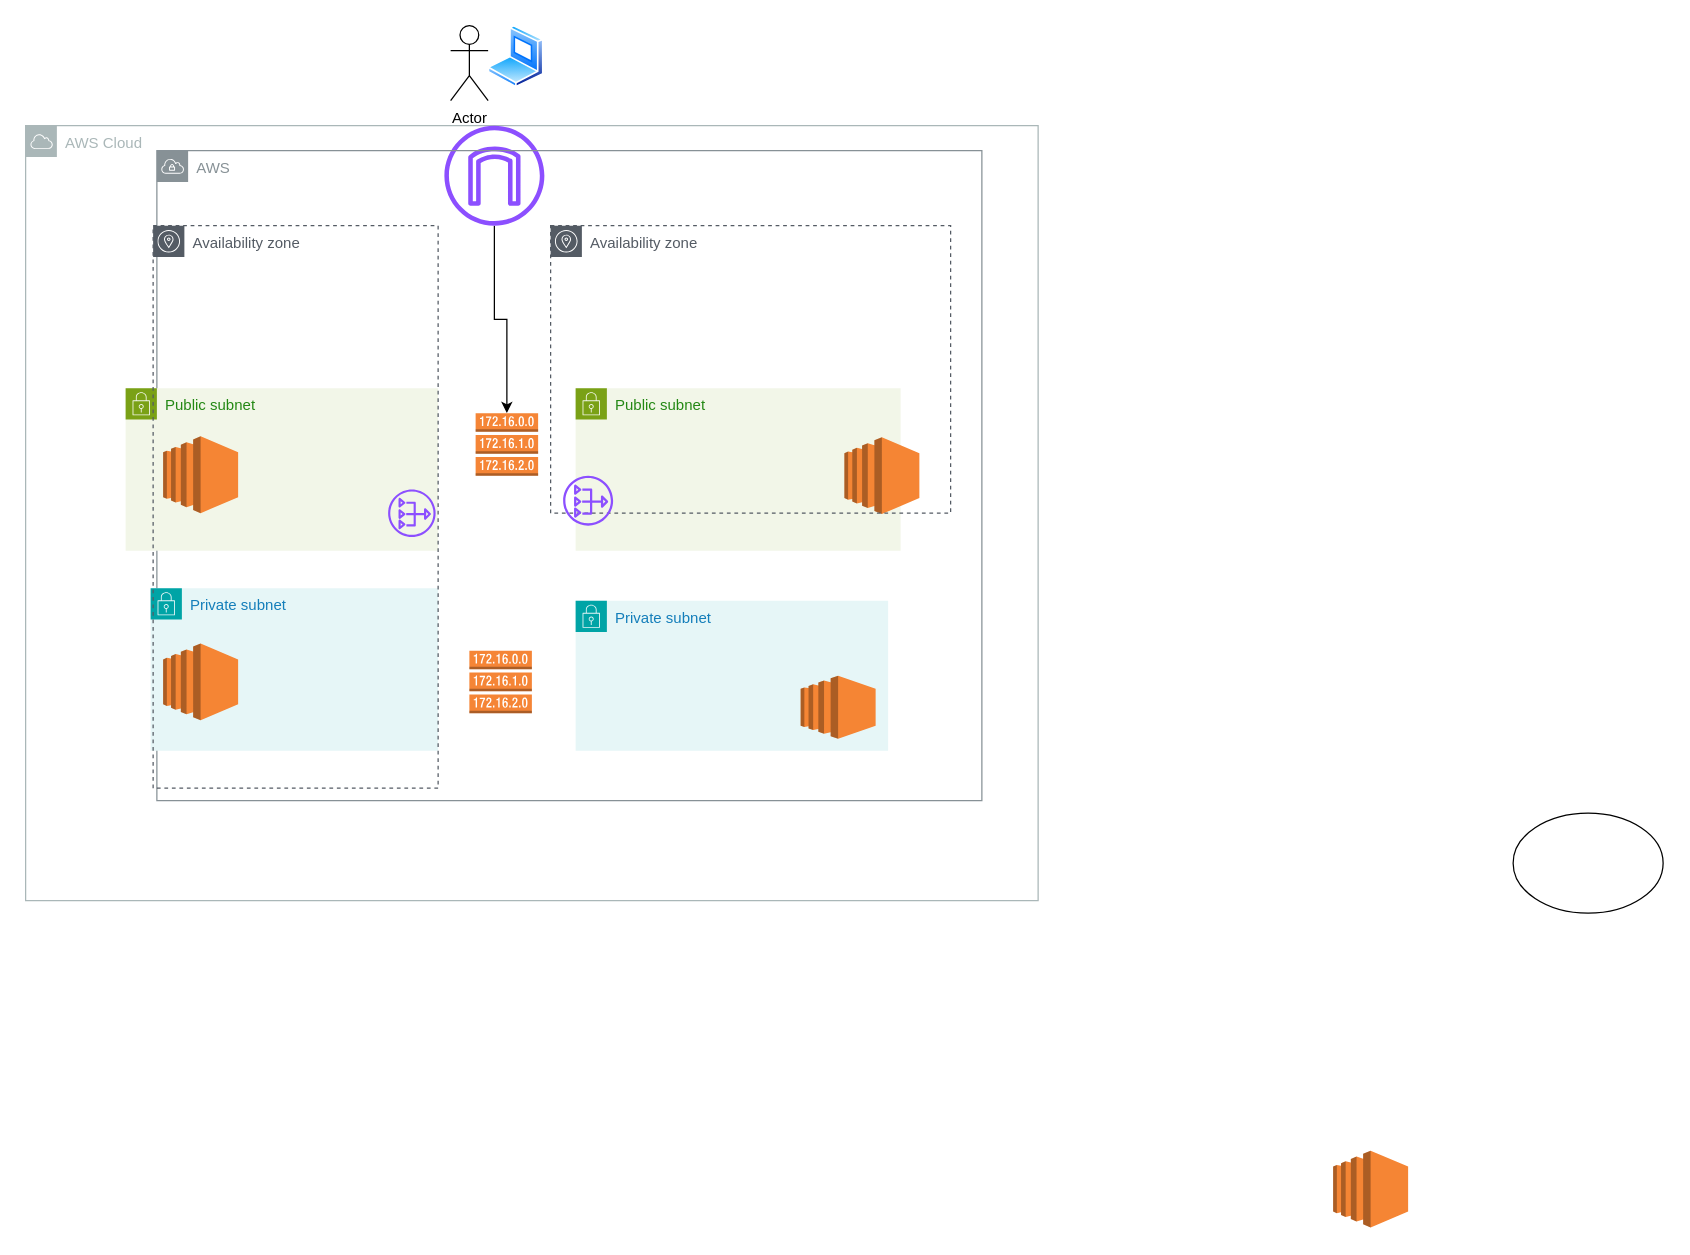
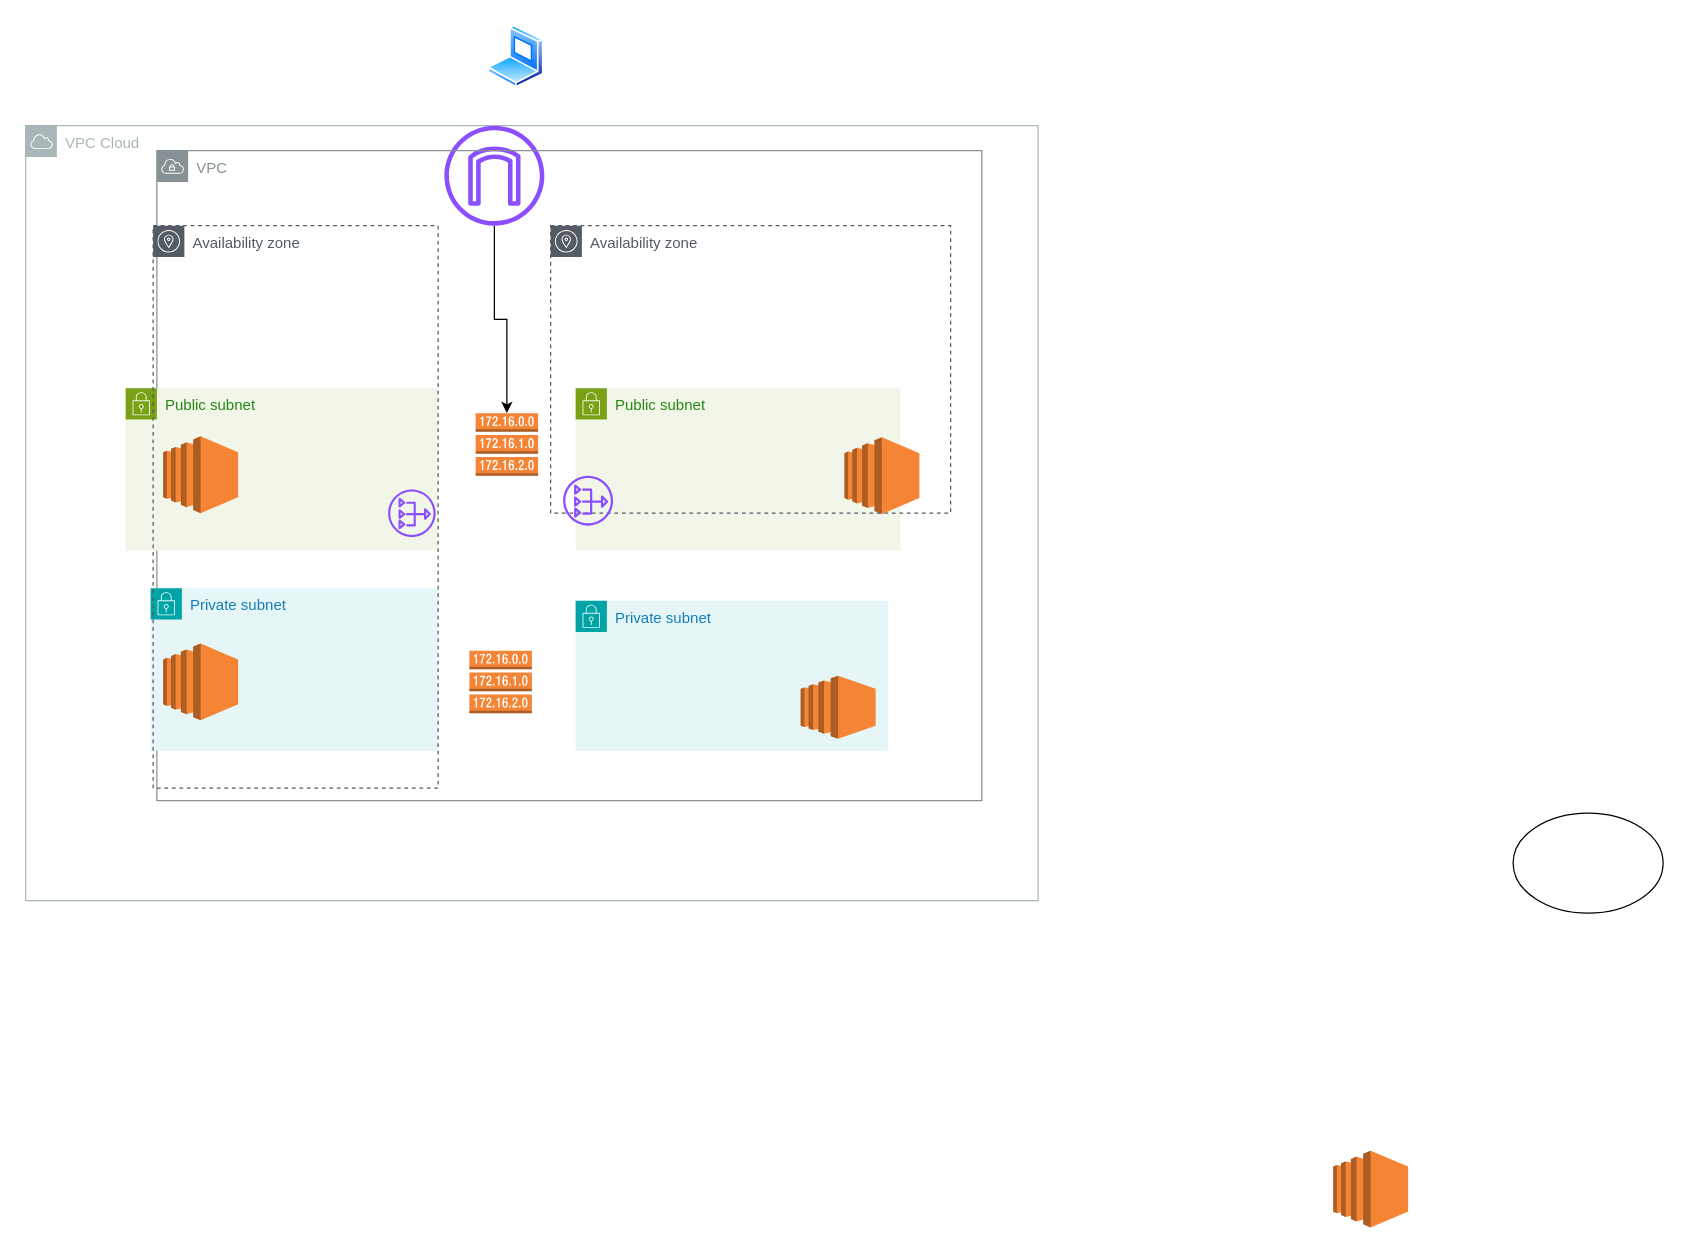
(469, 63) -> none
(100, 143) -> (100, 143)
(209, 168) -> (209, 168)
